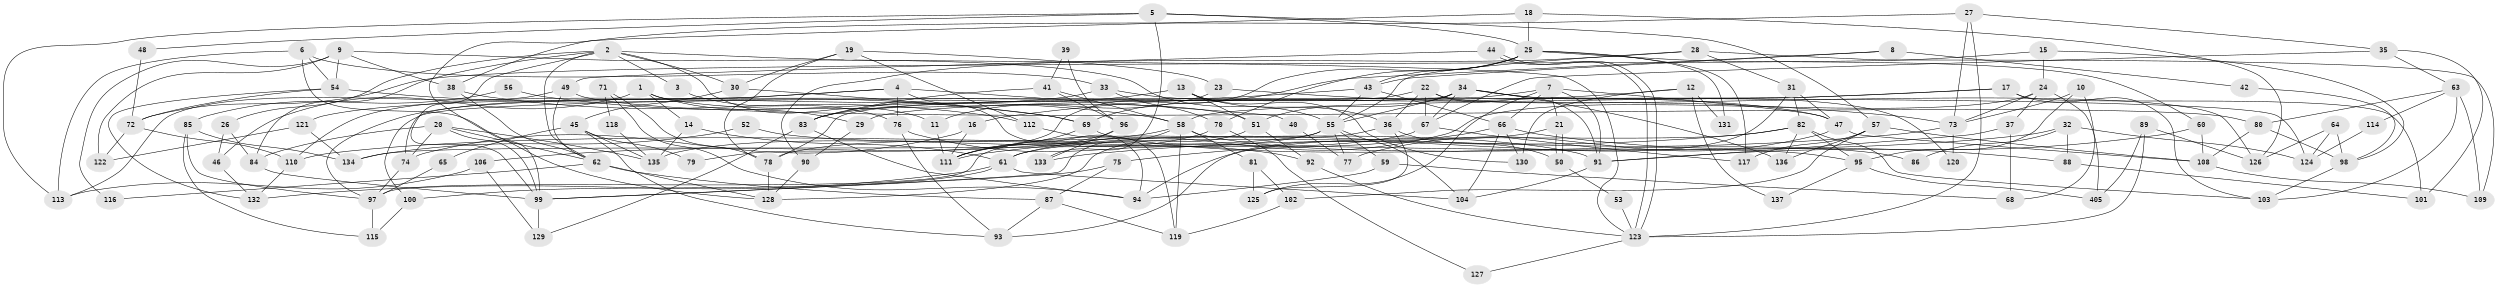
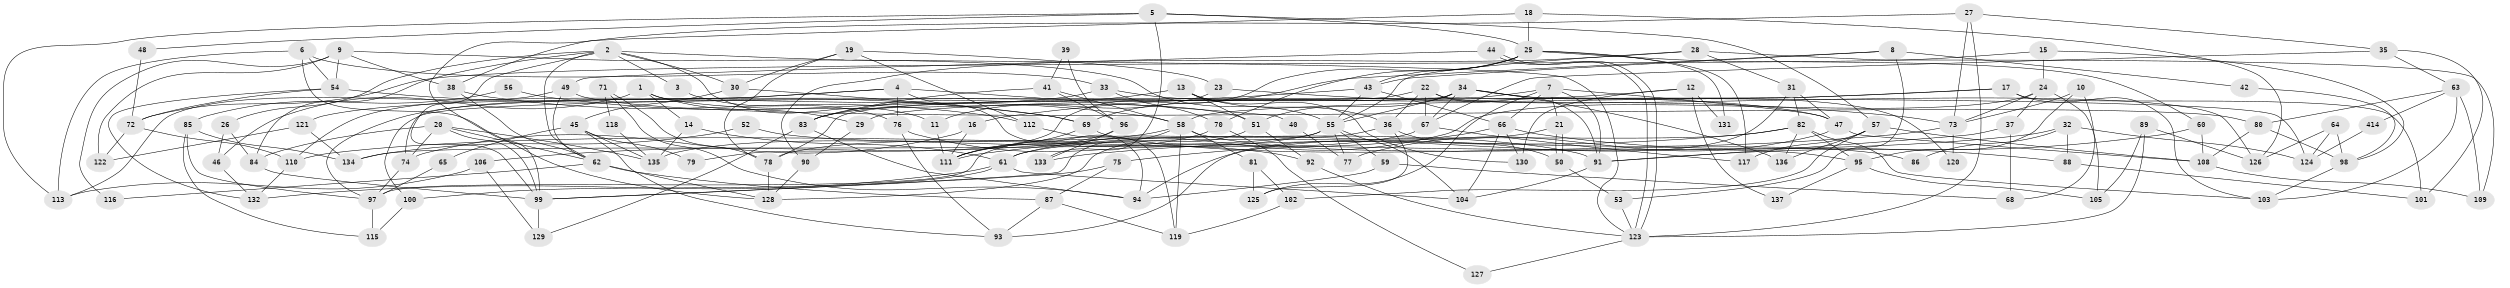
(2373, 125) -> (2373, 125)
none -> (1808, 176)
(2096, 200) -> (2096, 200)
